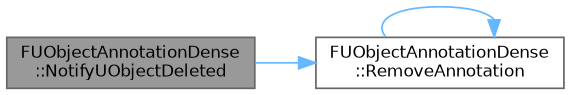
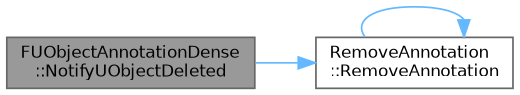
(440, 63) -> (414, 63)
